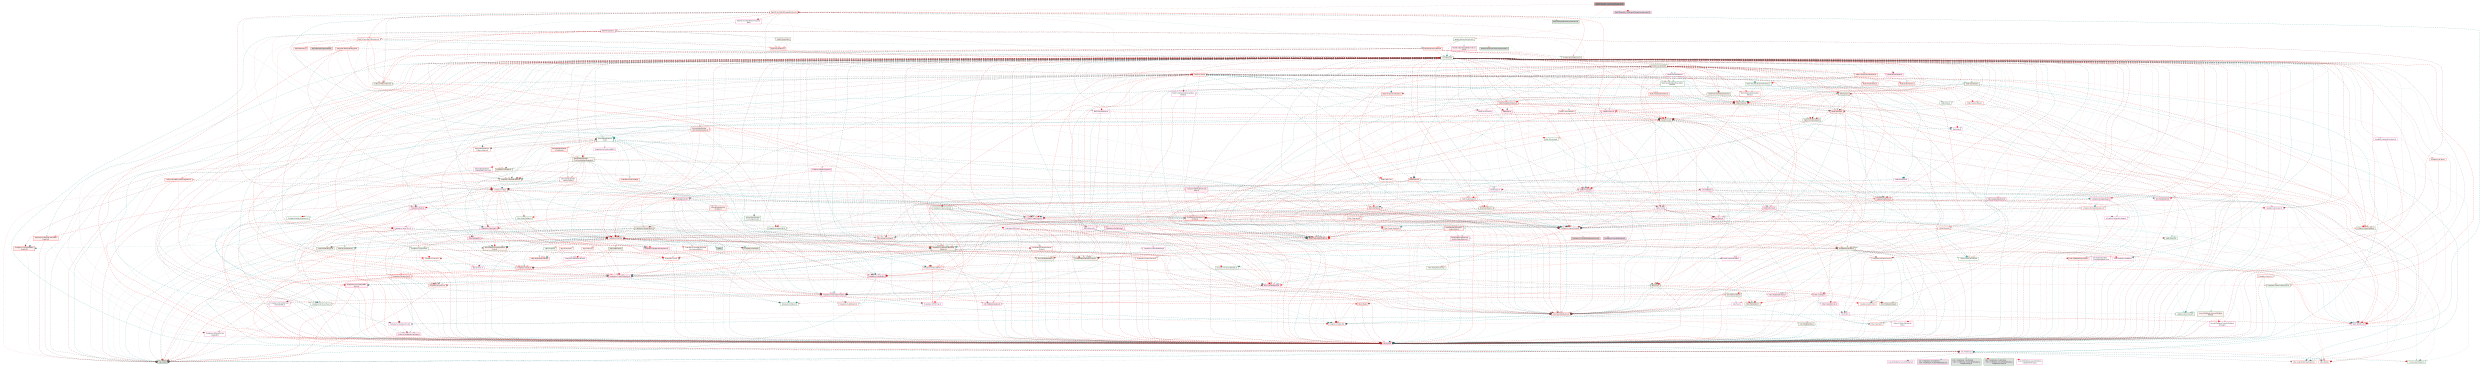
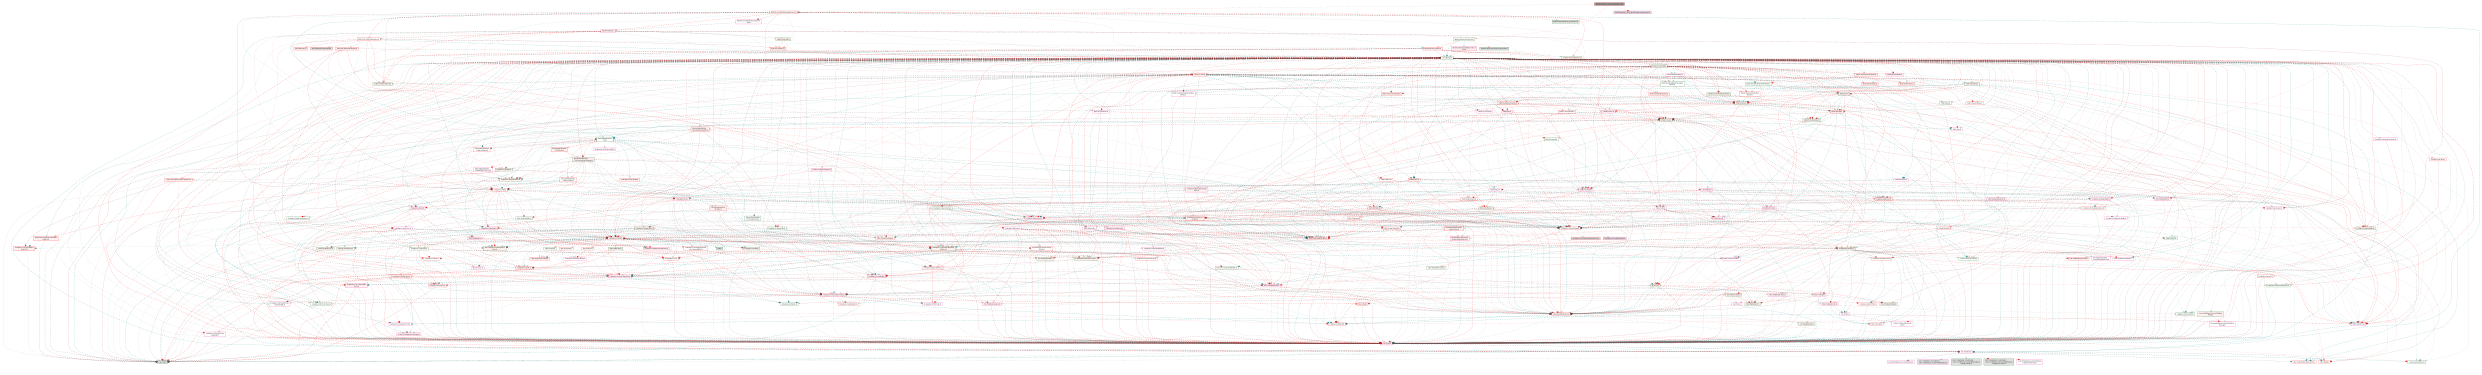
none -> (2069, 77)
